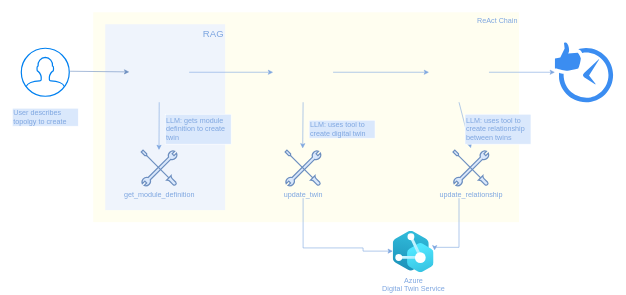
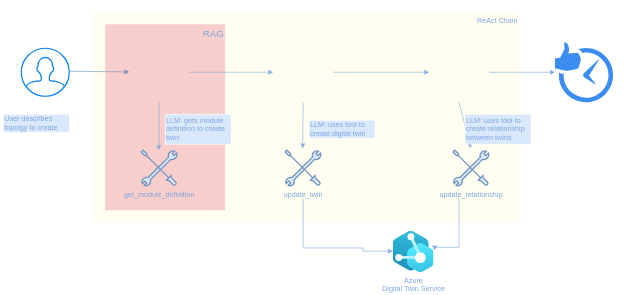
(218, 33) -> (218, 33)
(45, 117) -> (36, 123)
